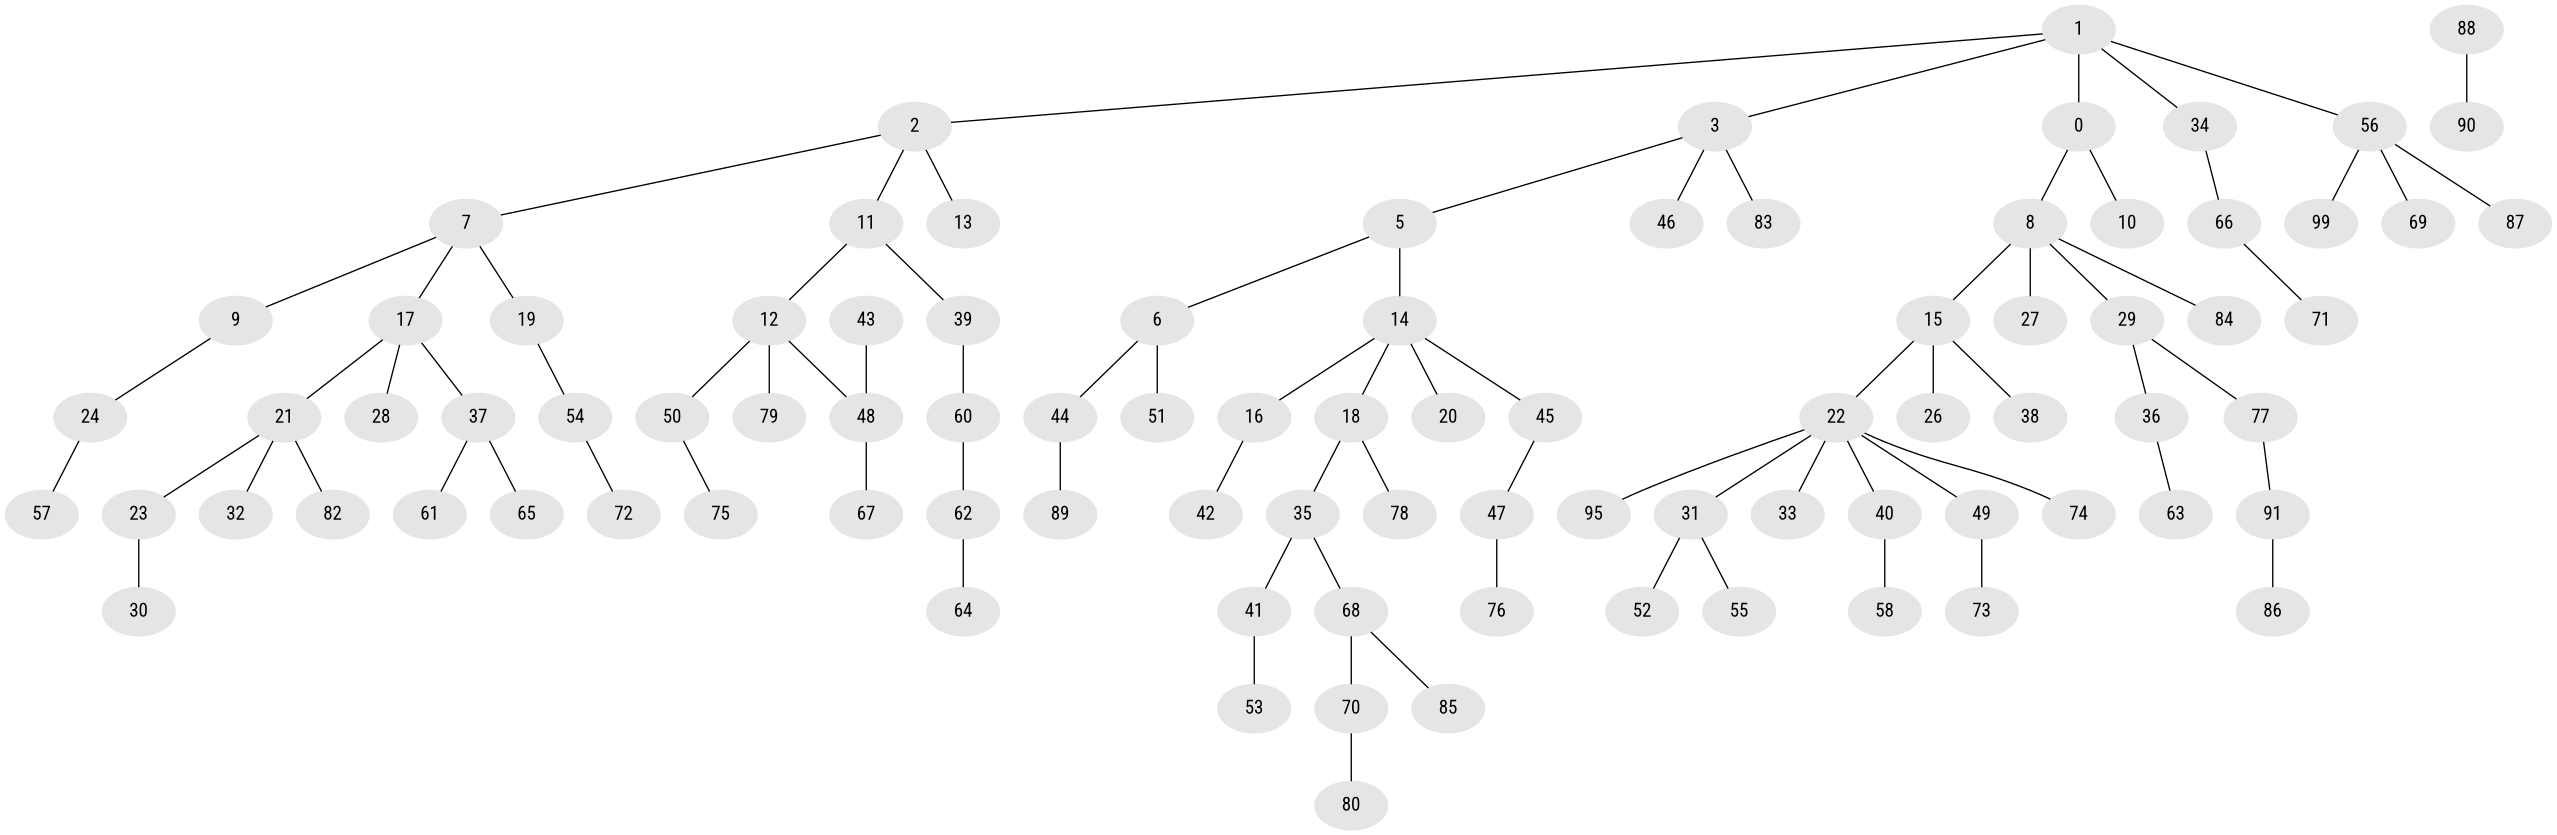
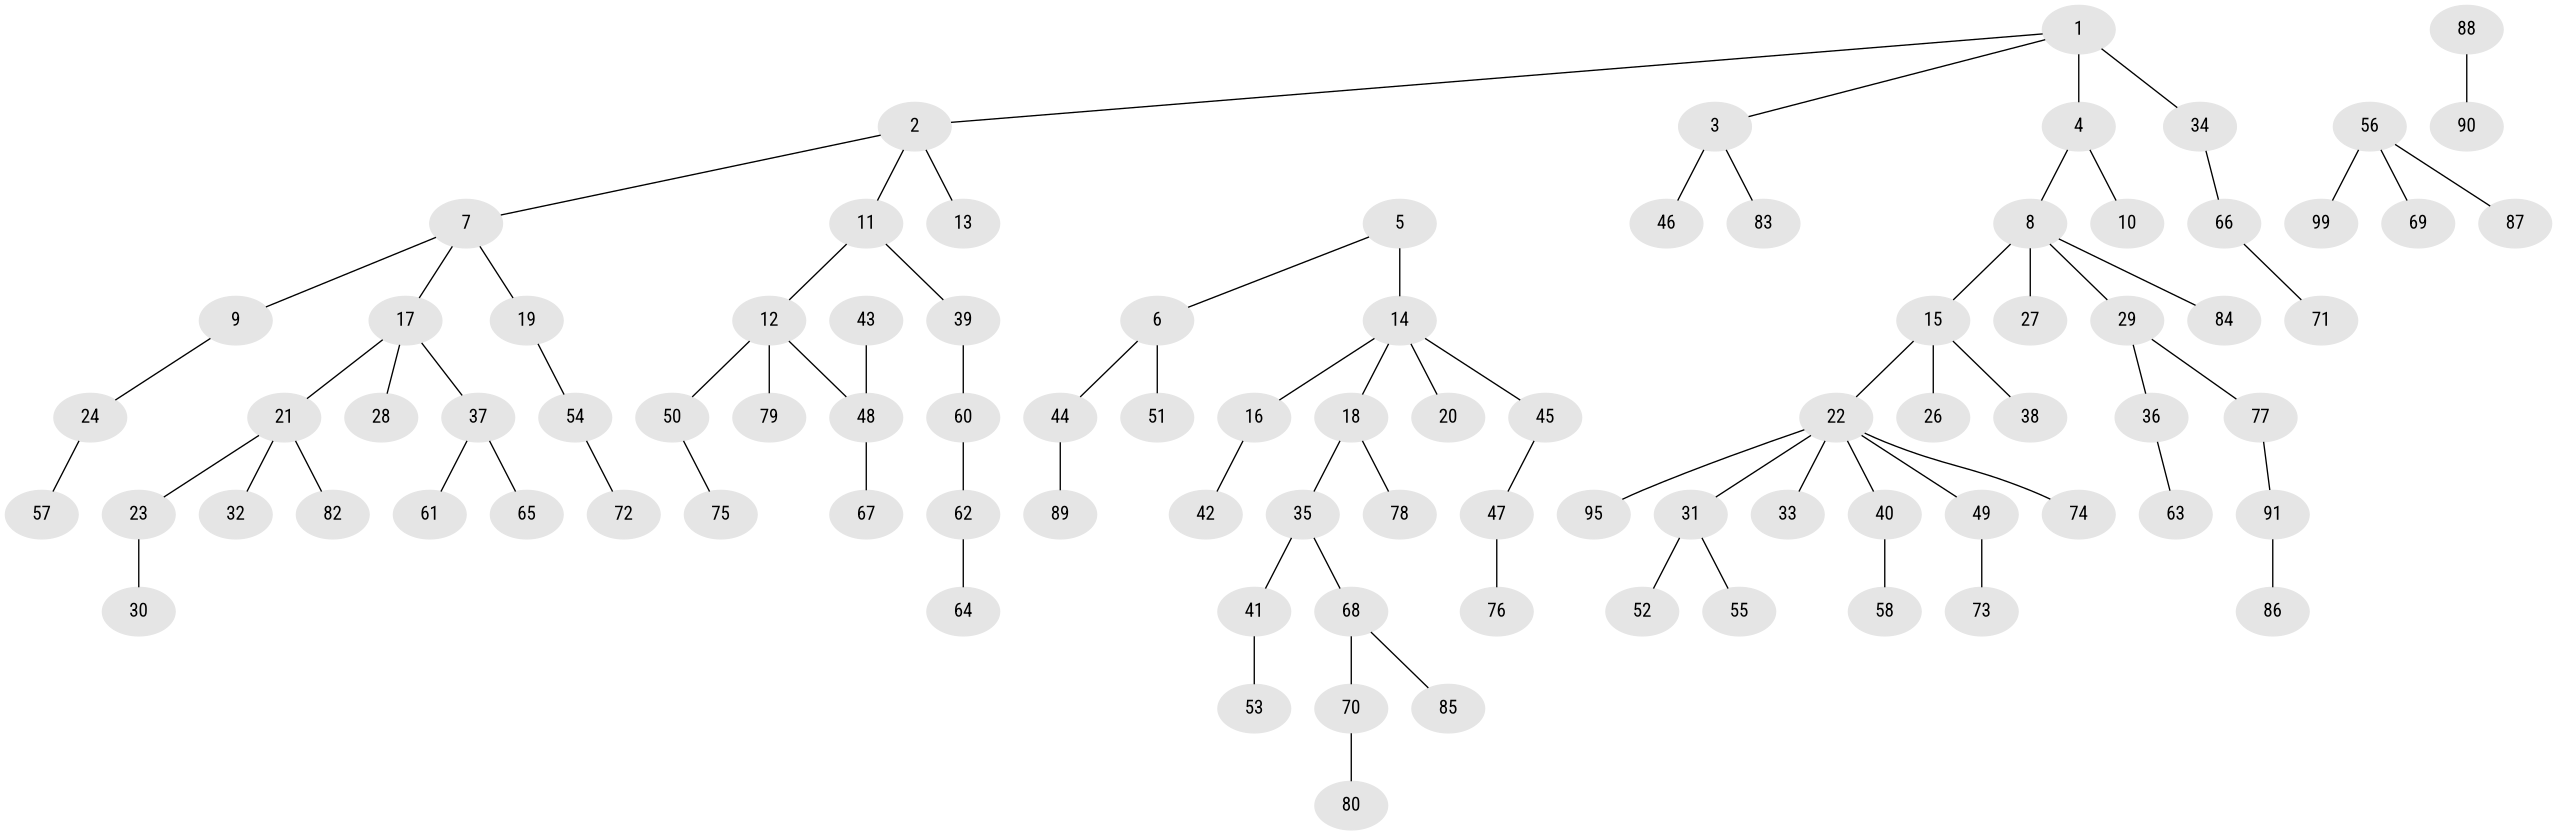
(2224, 78) -> none
(2079, 127) -> (2079, 127)
(1558, 175) -> none
